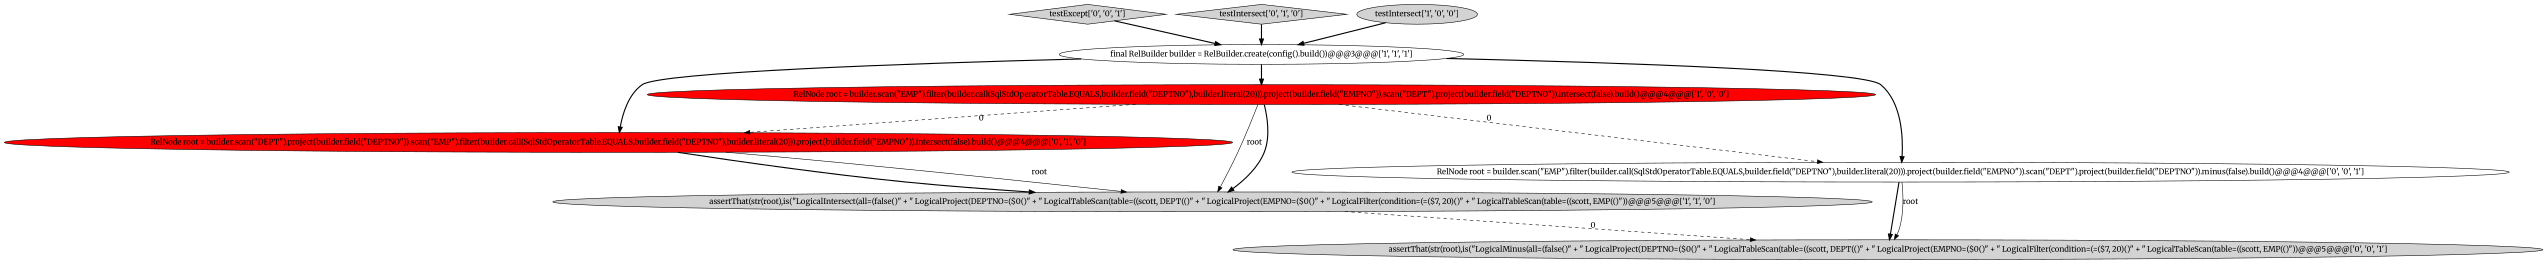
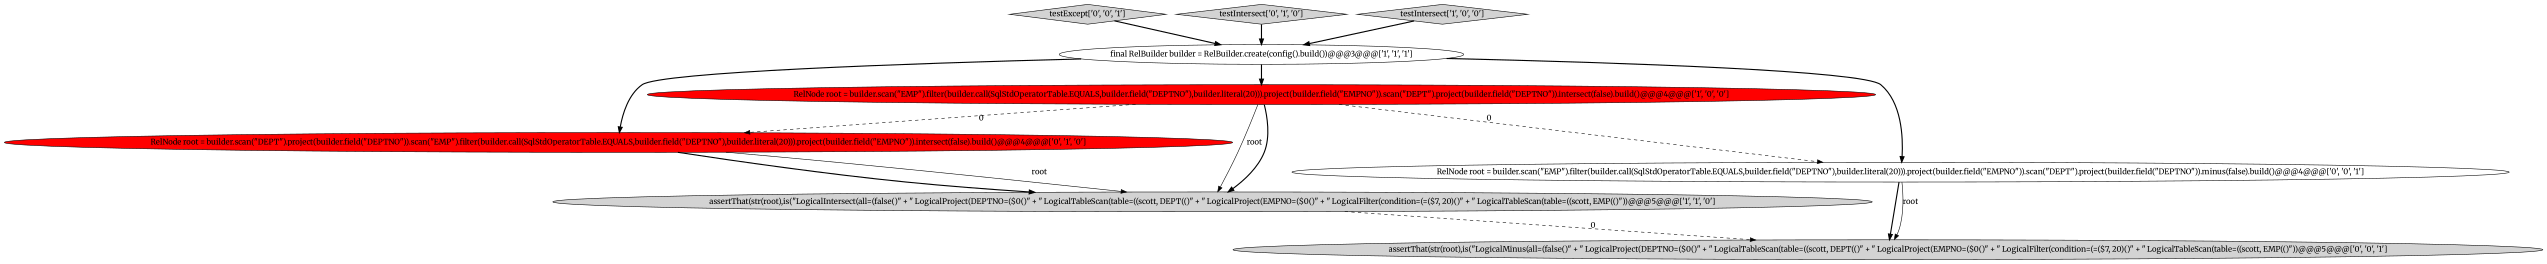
(1417, 14) -> (1442, 14)
